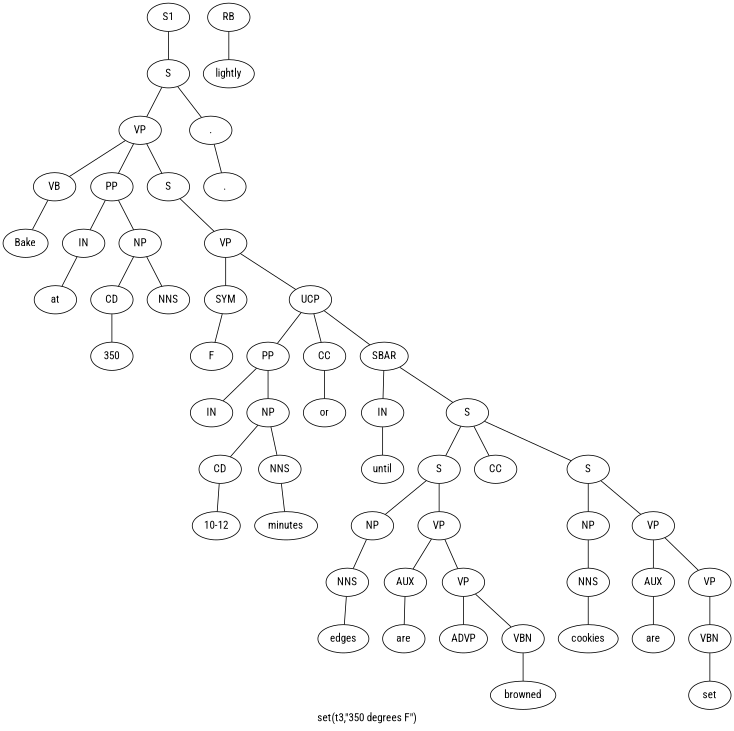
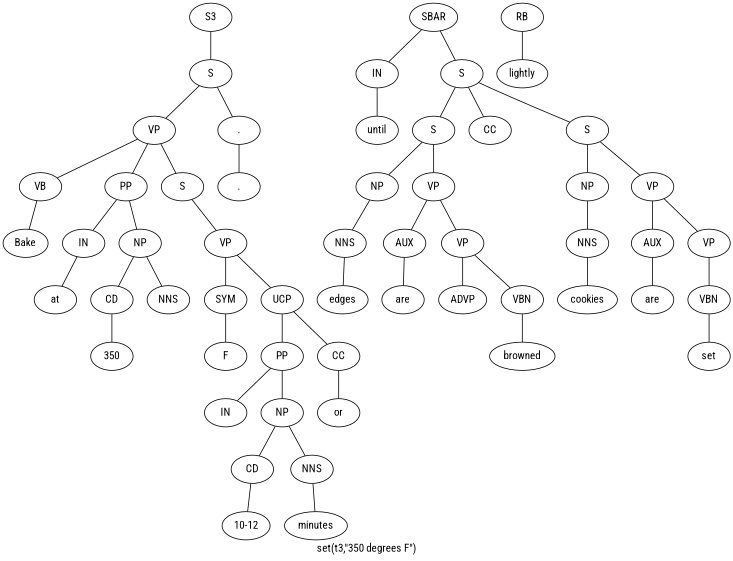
(168, 17) -> (211, 17)
(347, 328) -> none
